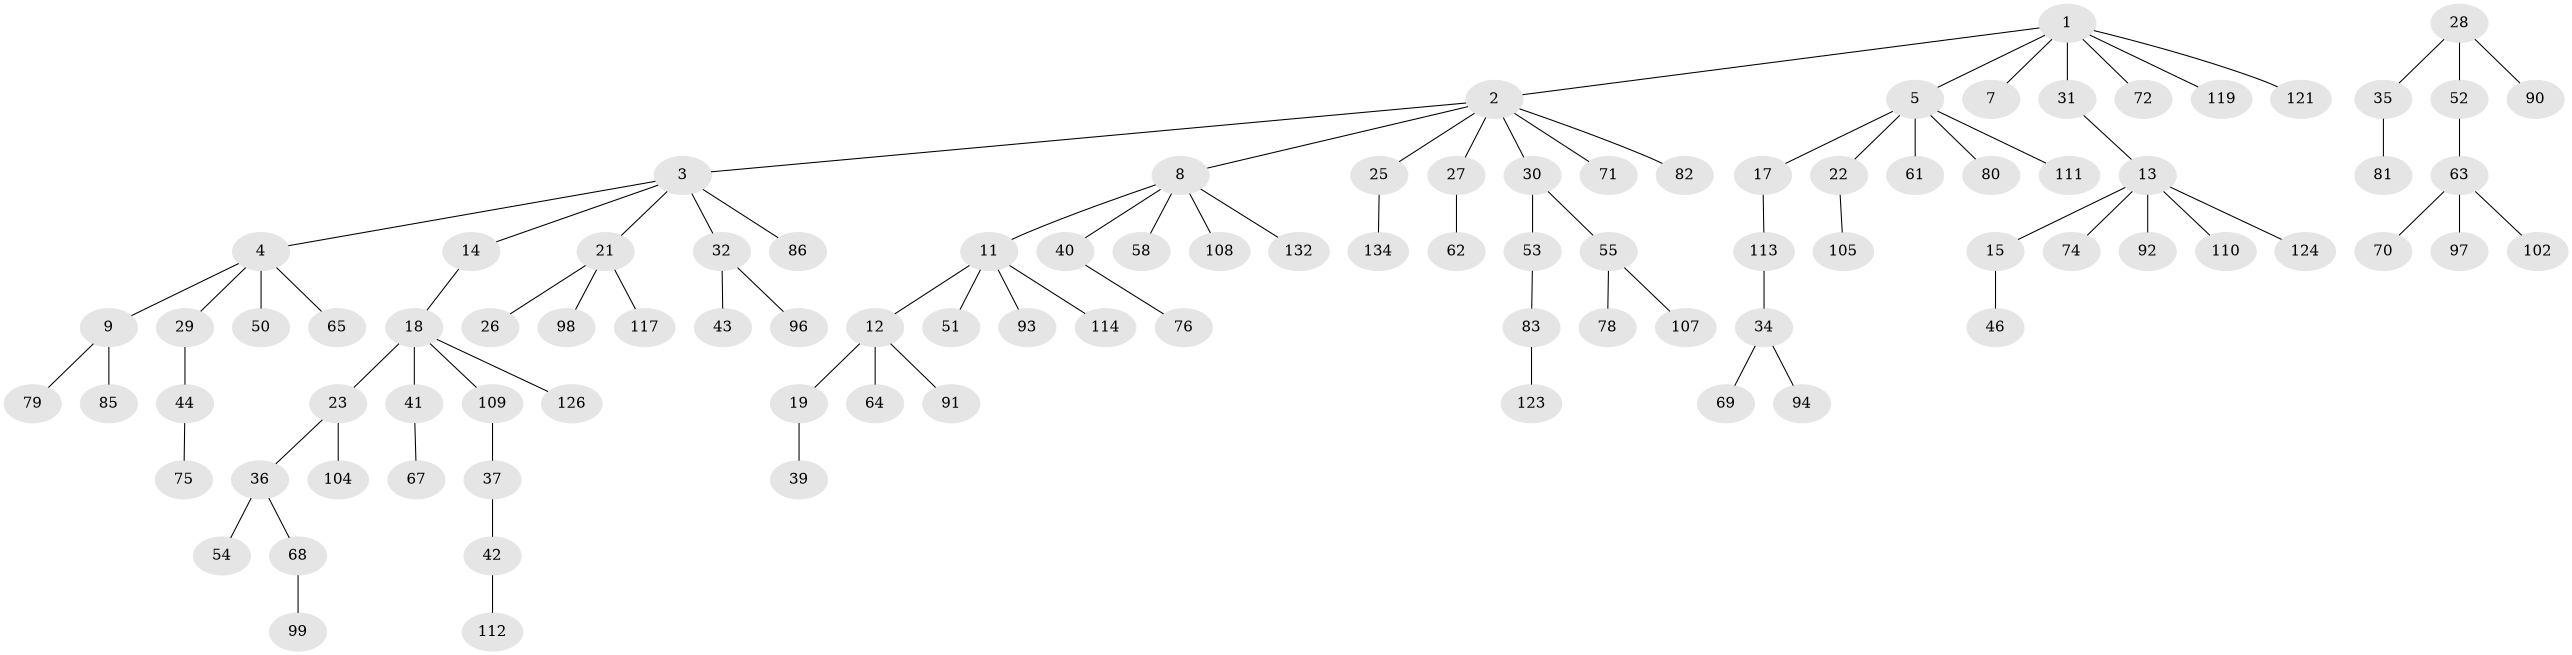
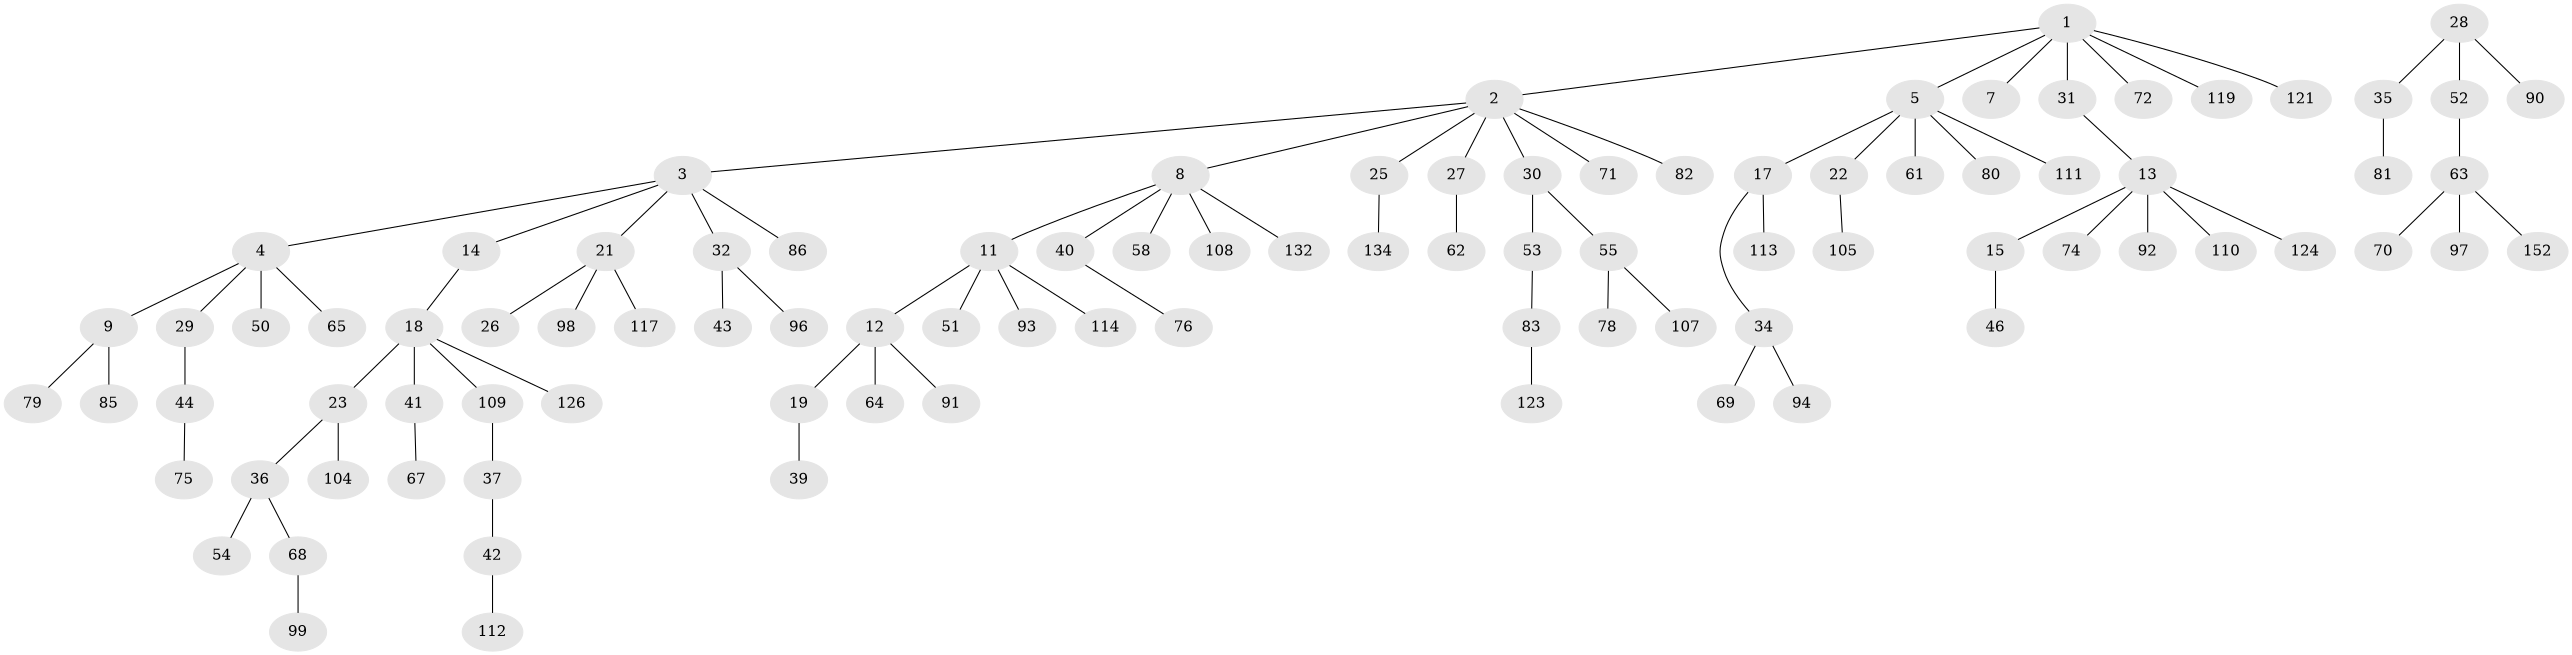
(2538, 252) -> (2538, 252)
(1764, 290) -> (1720, 252)
